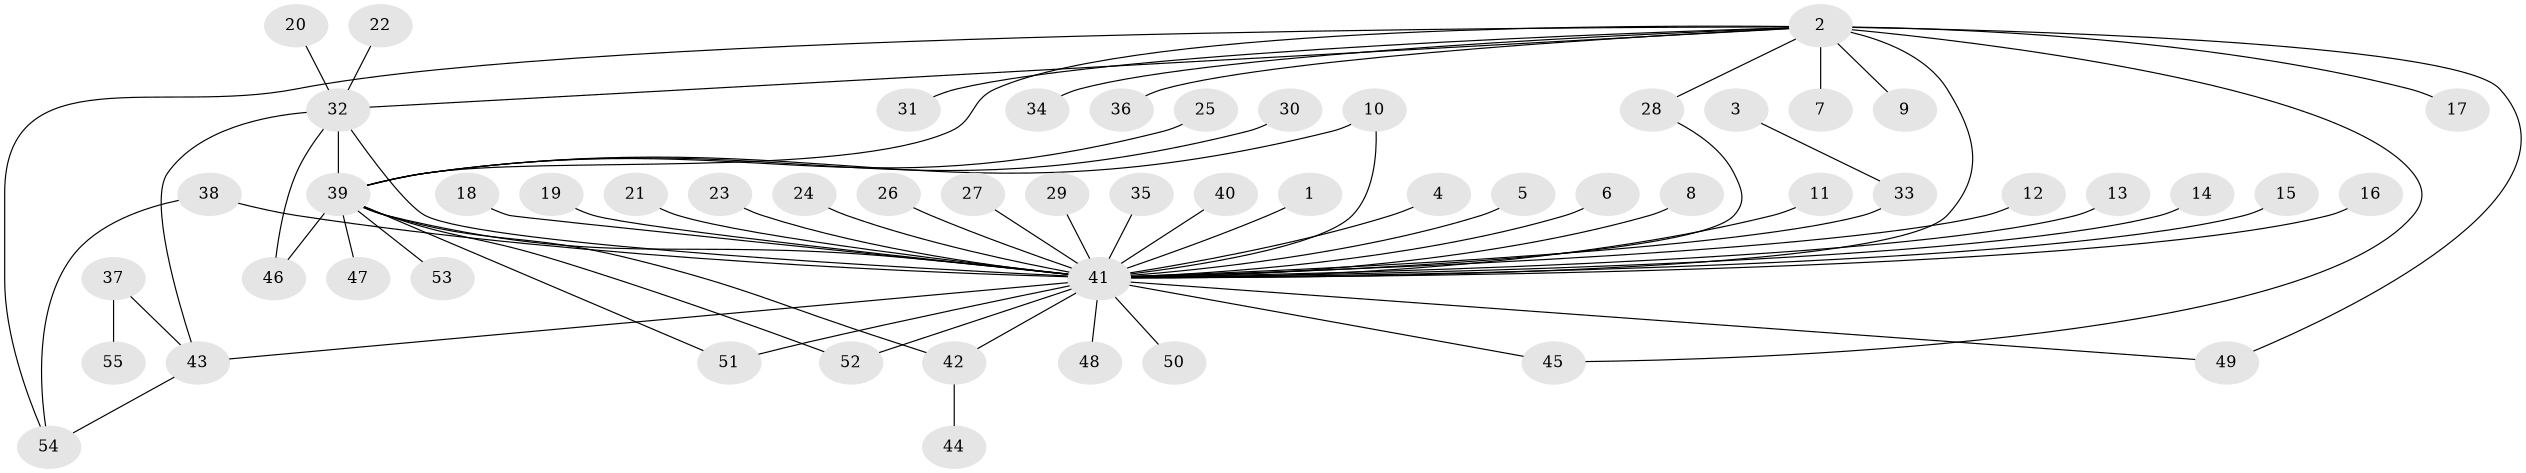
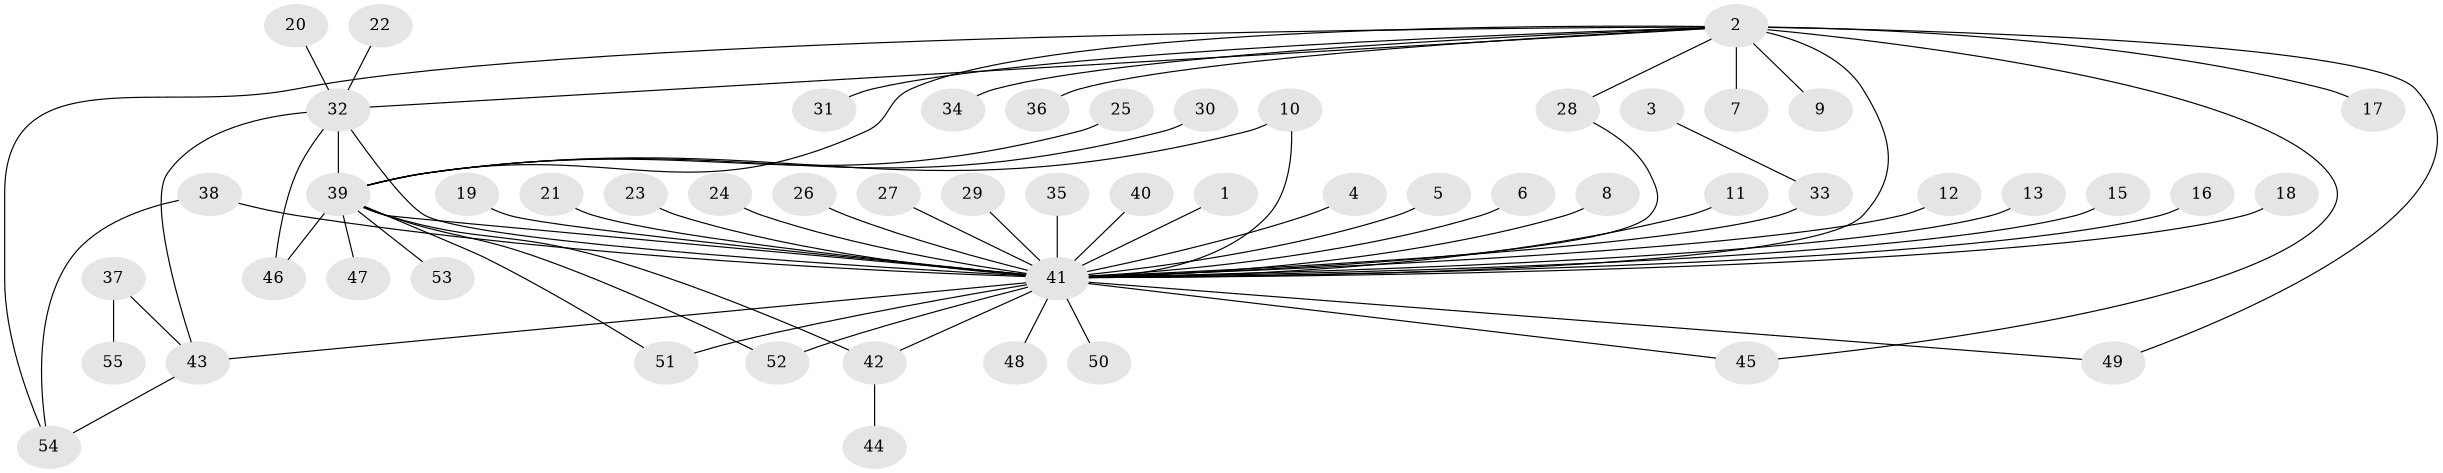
(2202, 194) -> none
